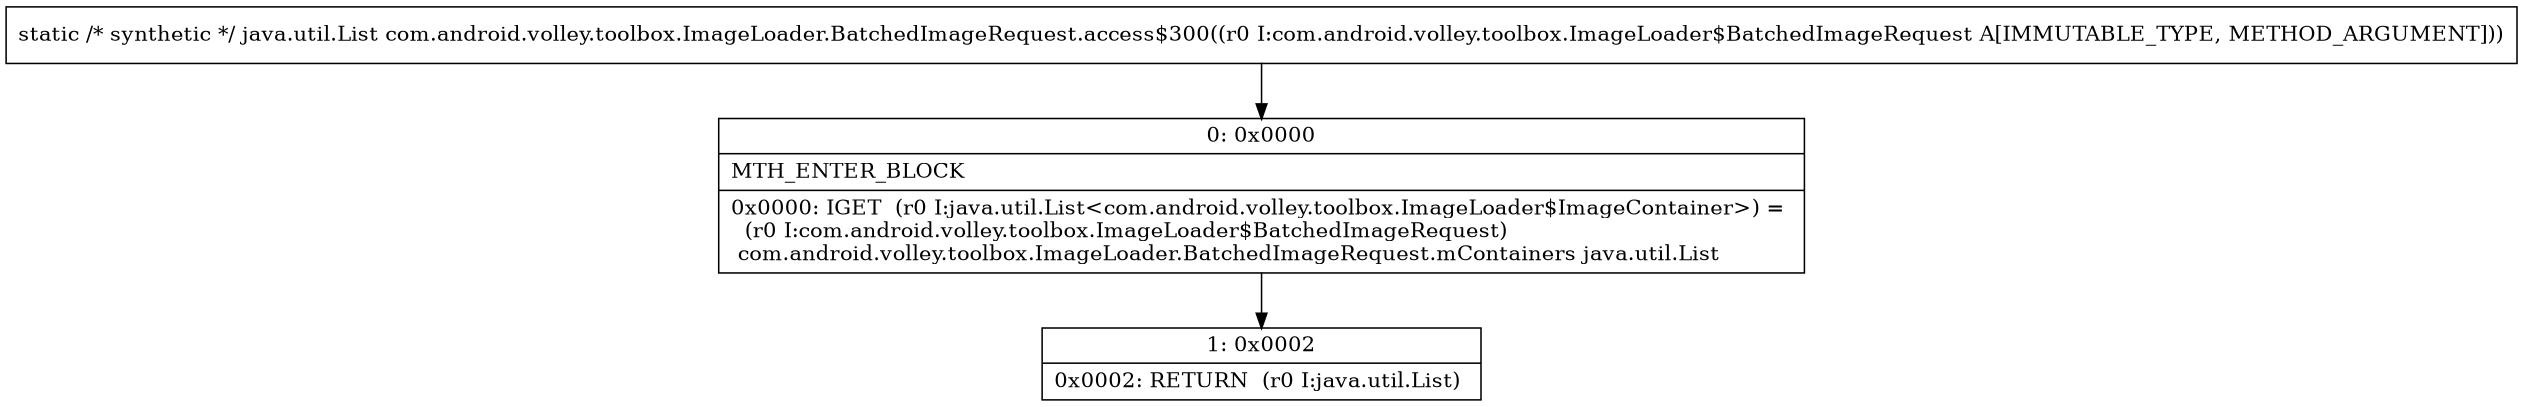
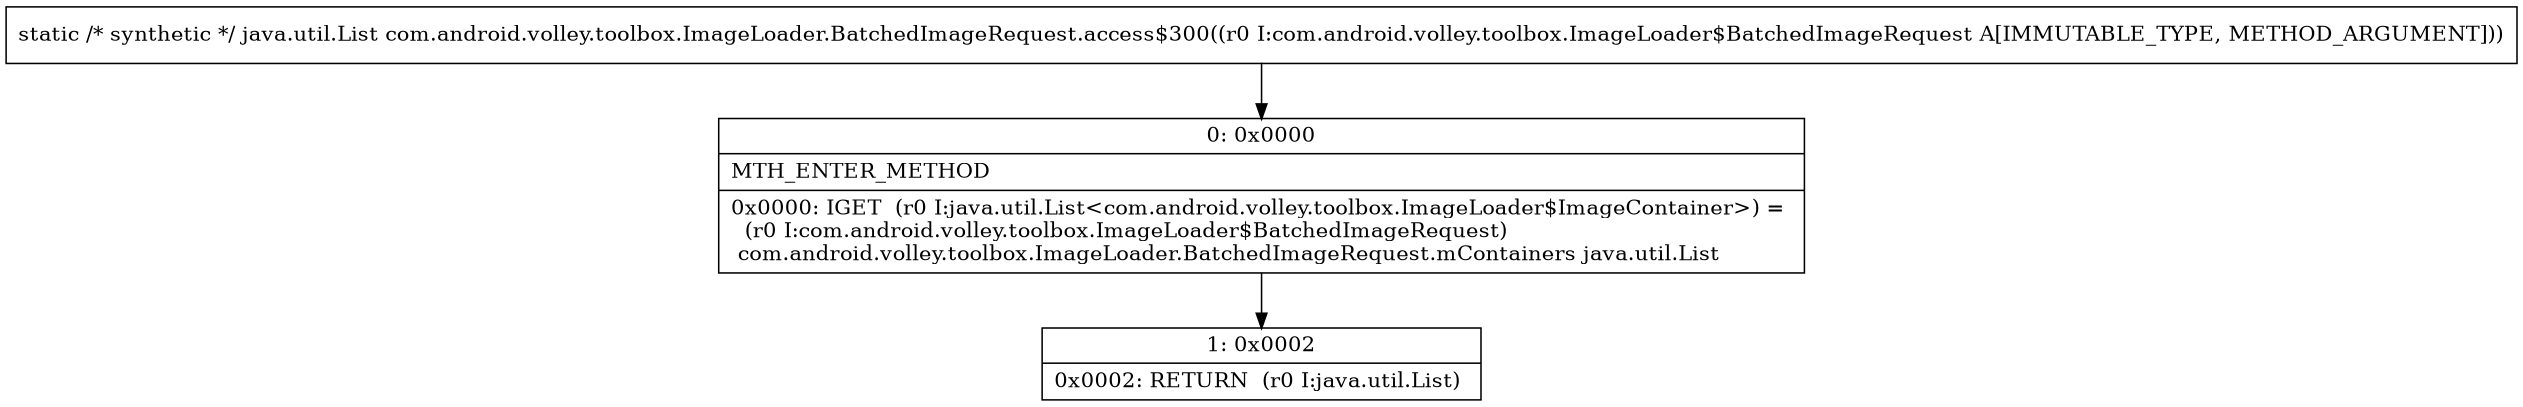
(849, 171) -> (861, 171)
